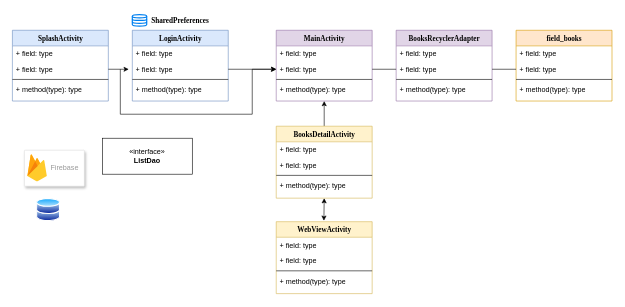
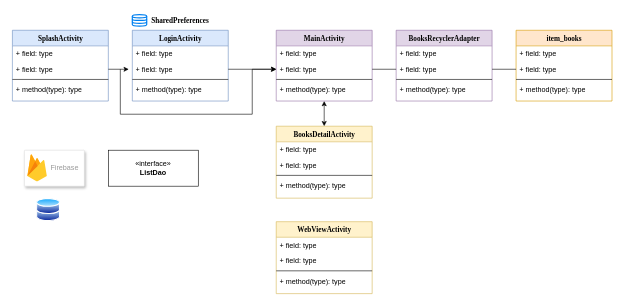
(565, 39) -> (565, 39)
(324, 122) -> (324, 120)
(147, 156) -> (153, 168)
(324, 215) -> none
